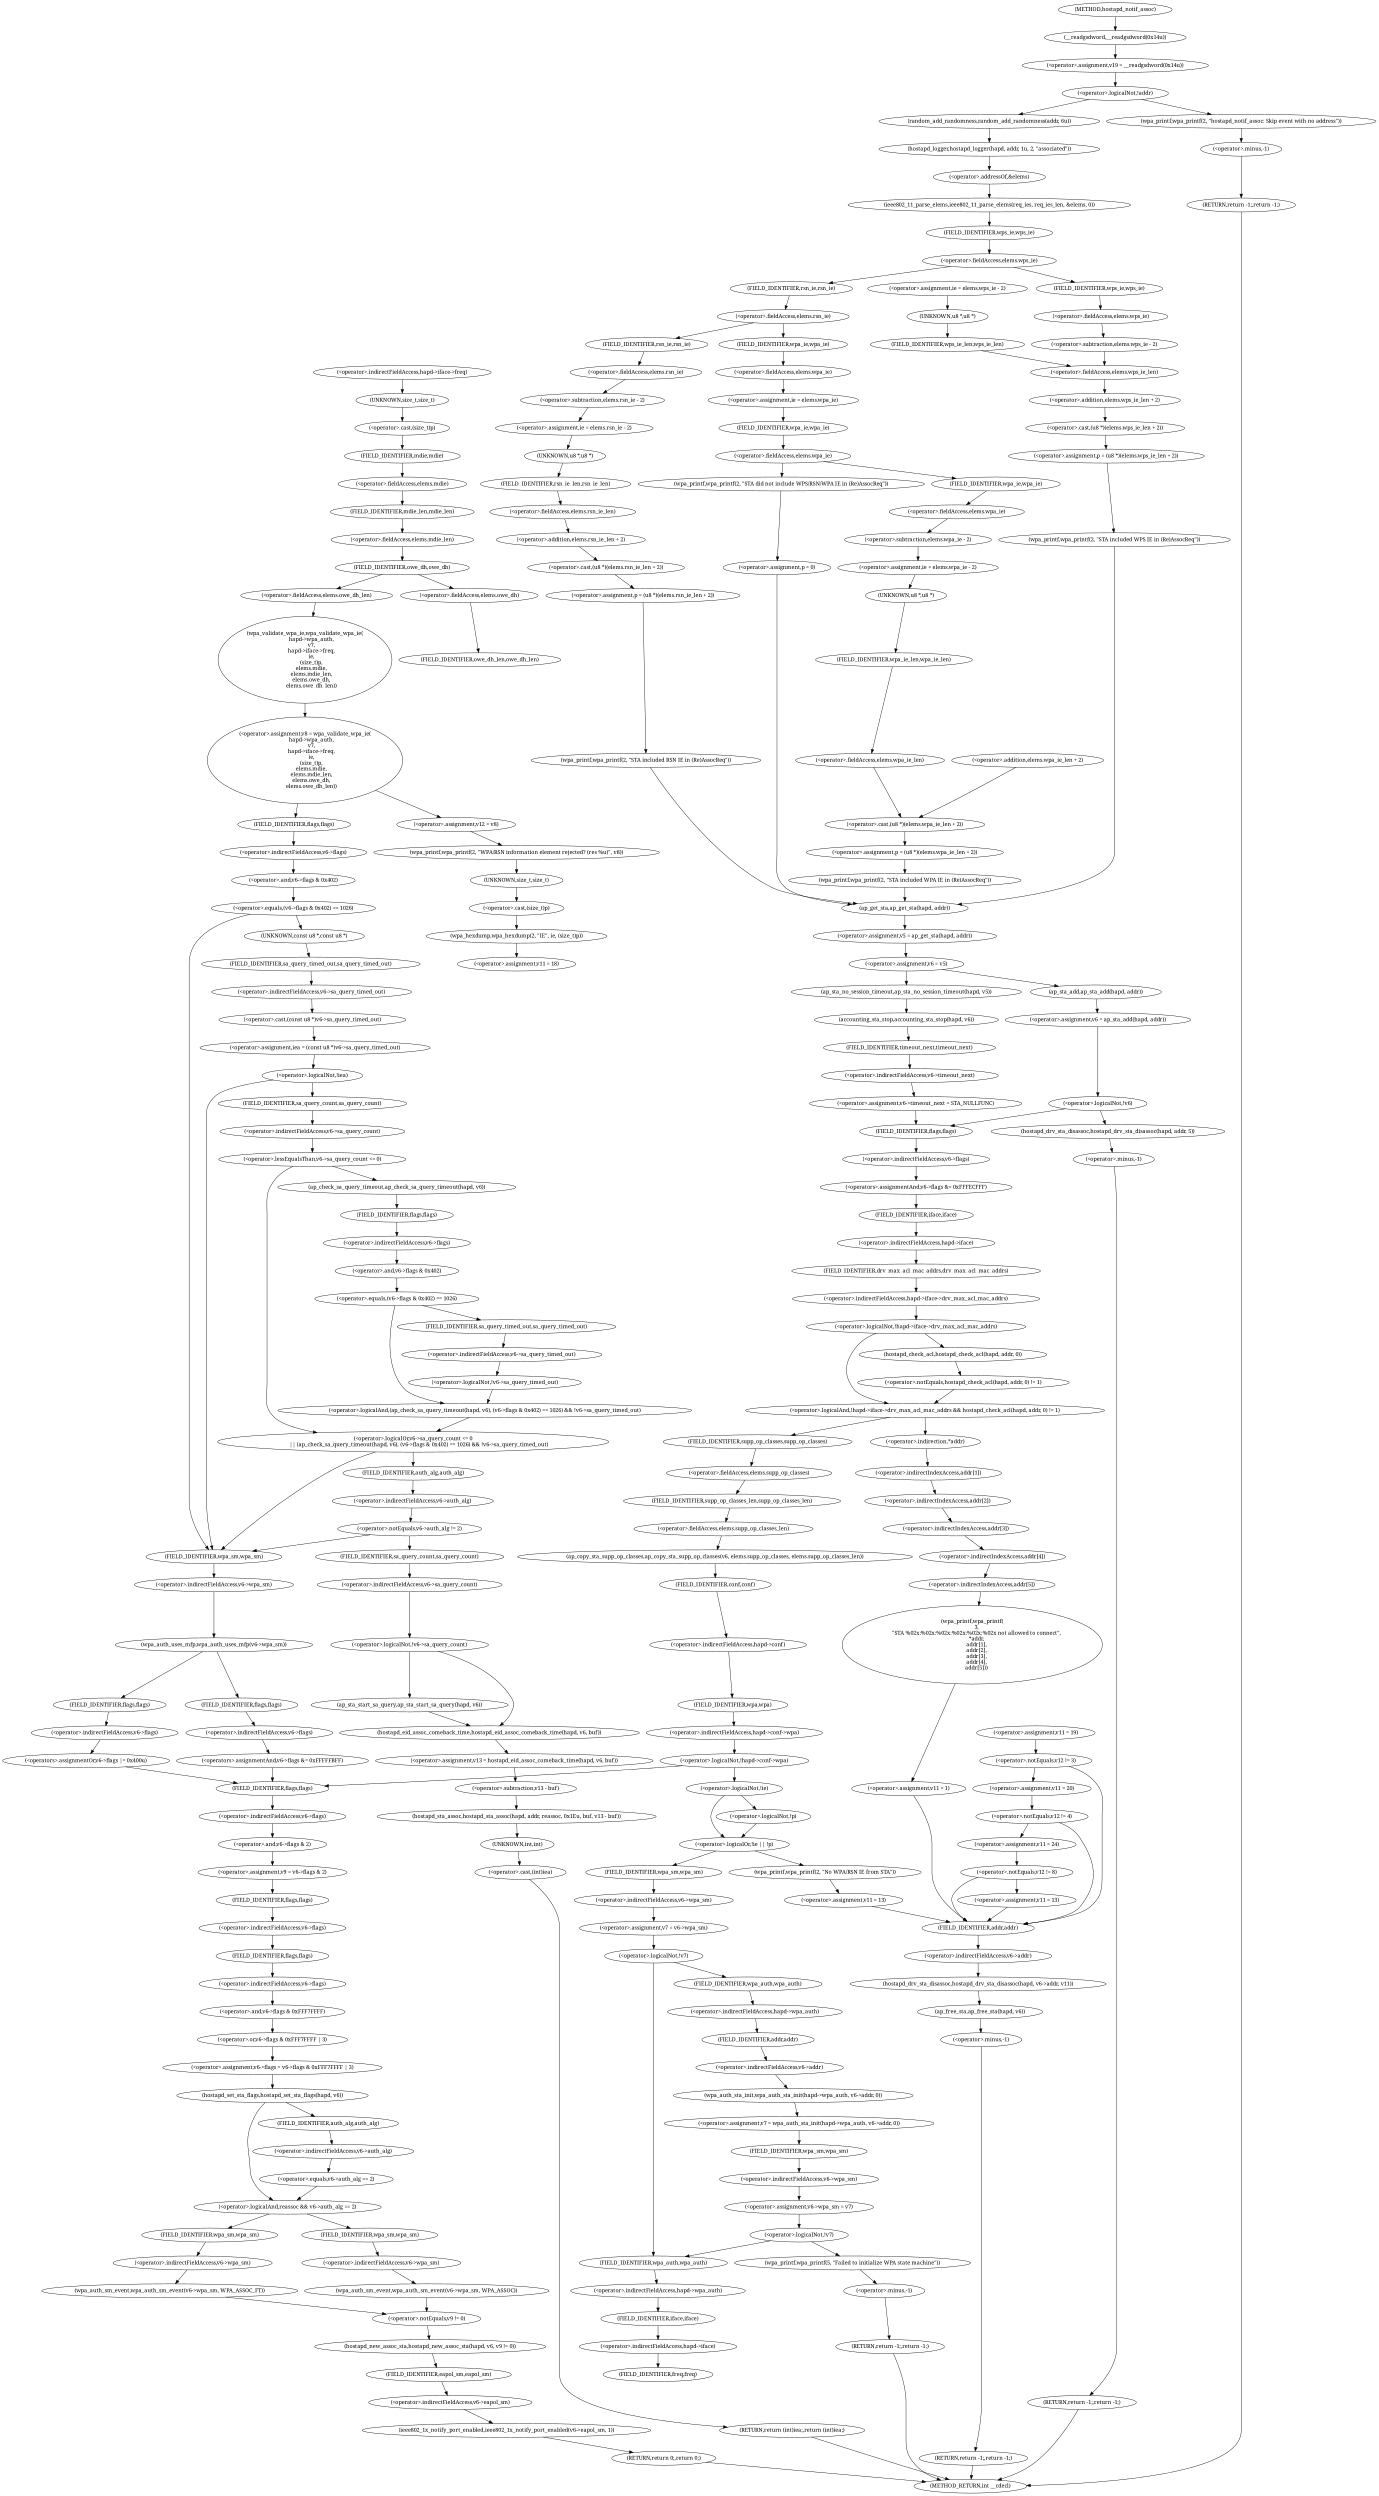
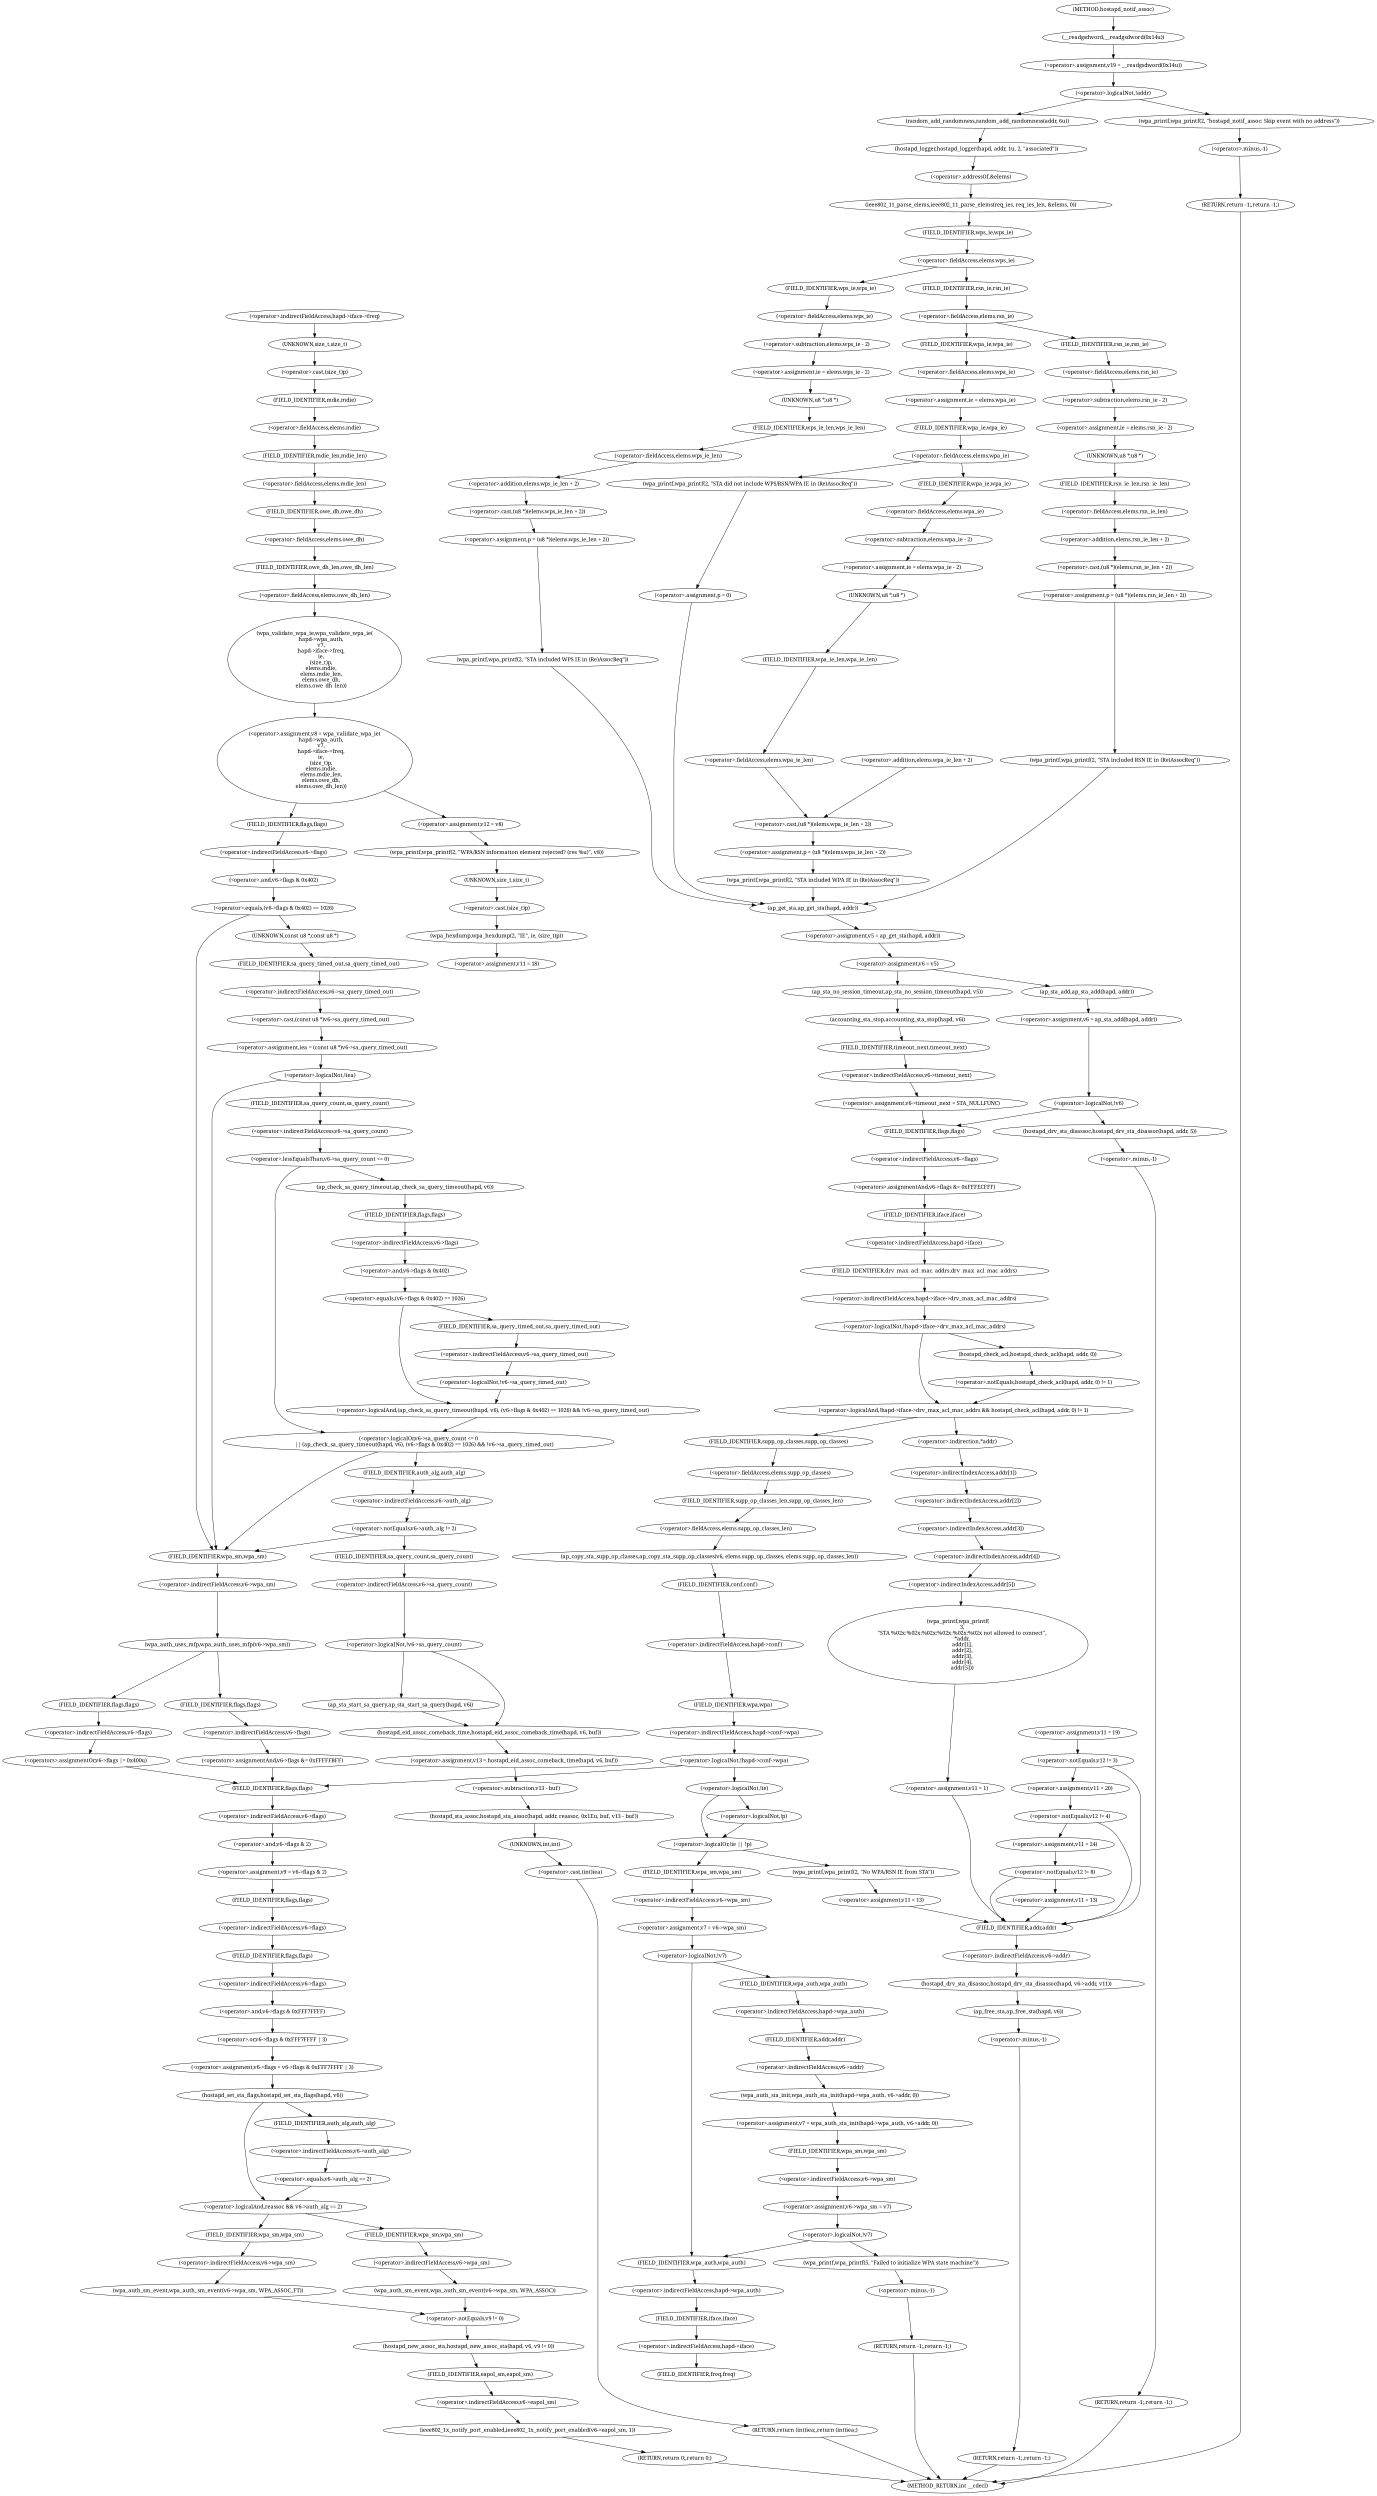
(1104, 357) -> (815, 357)
(361, 581) -> (315, 580)
